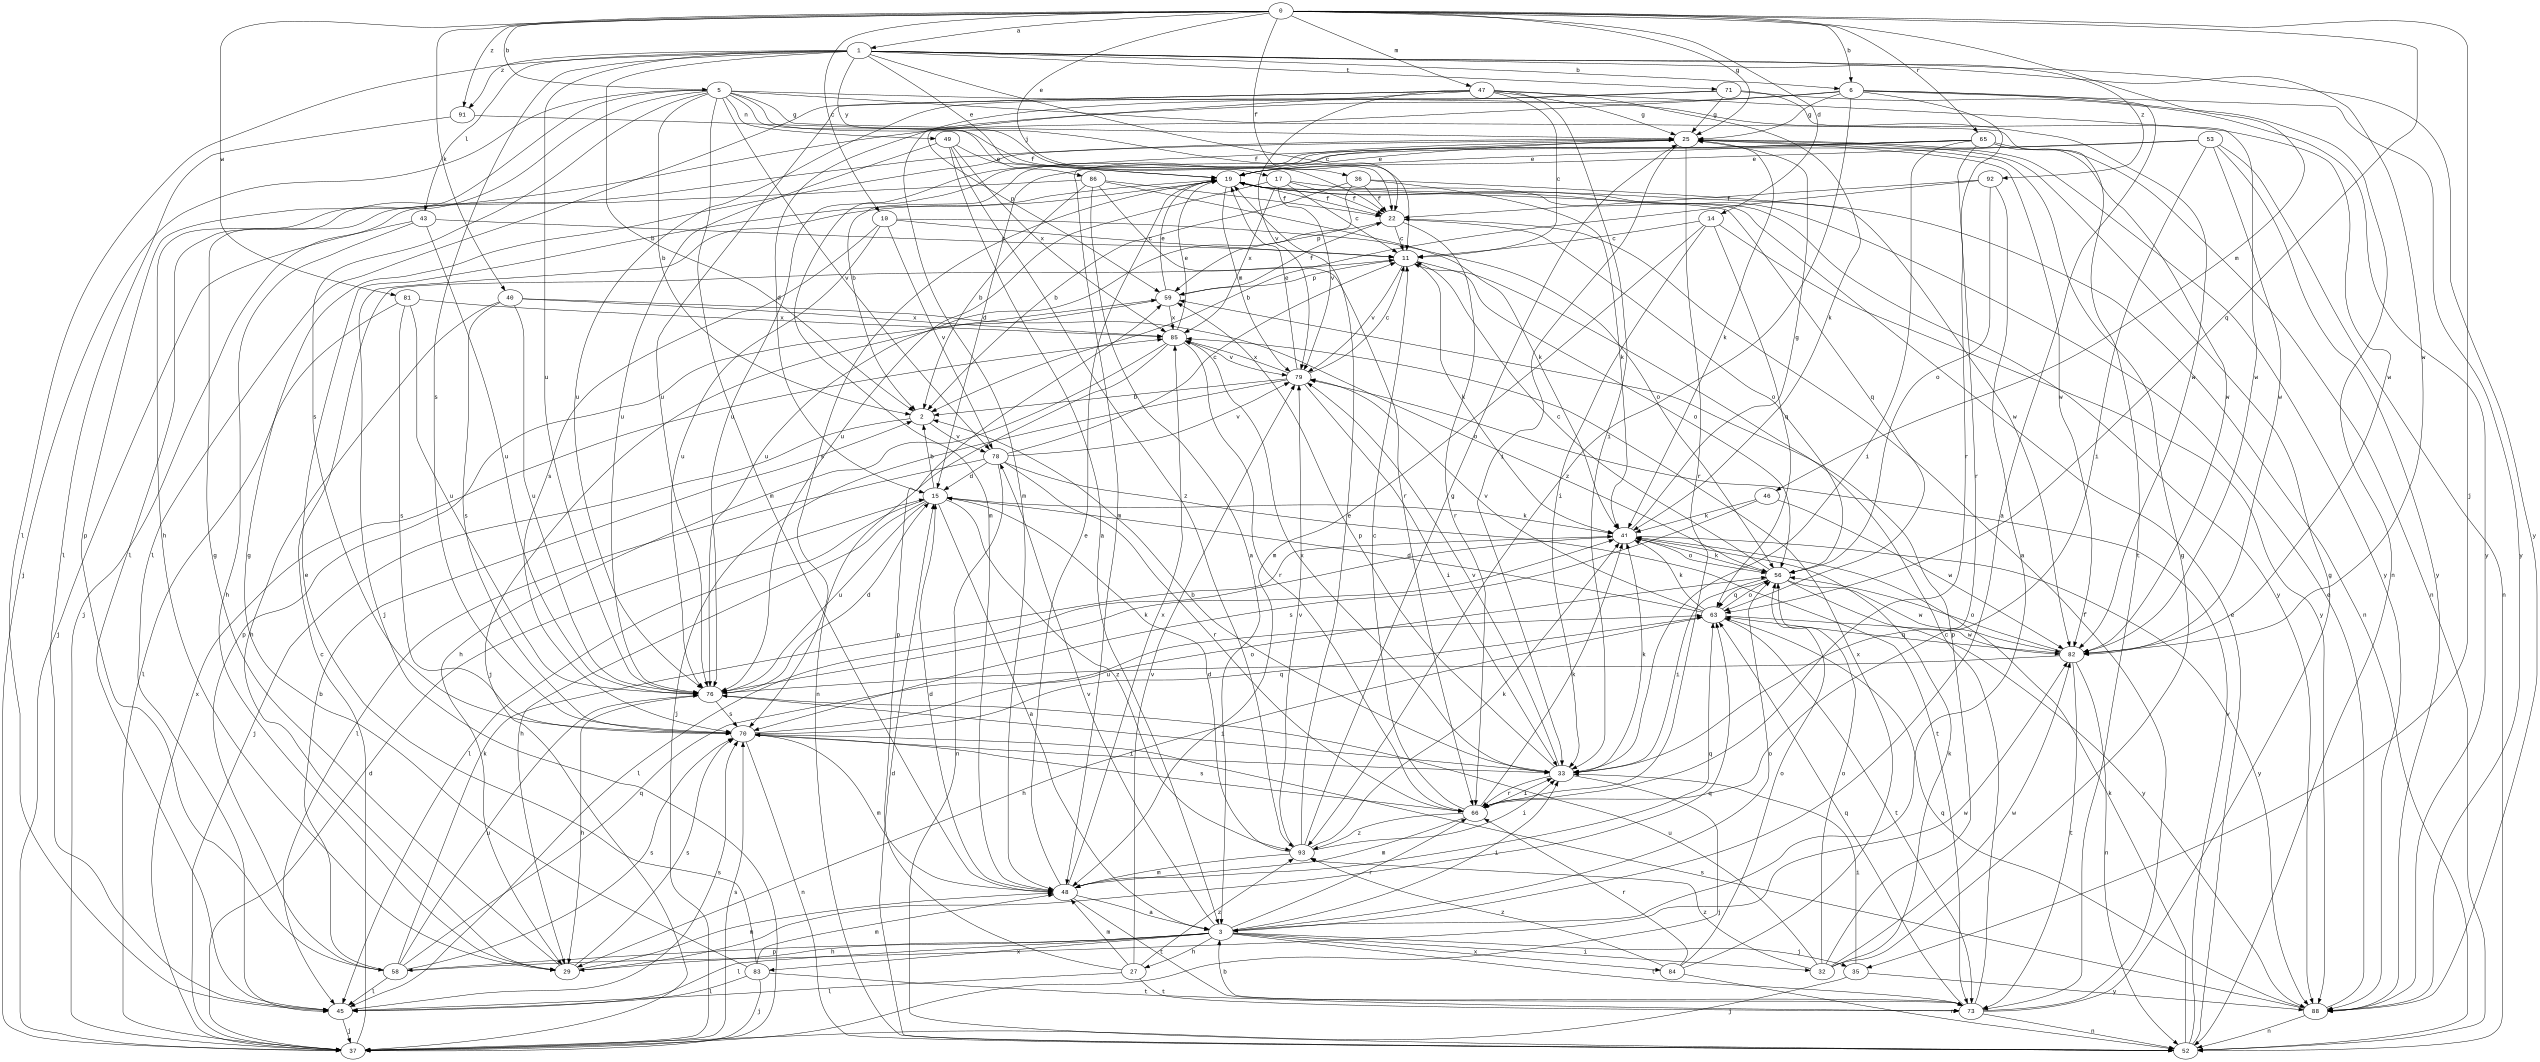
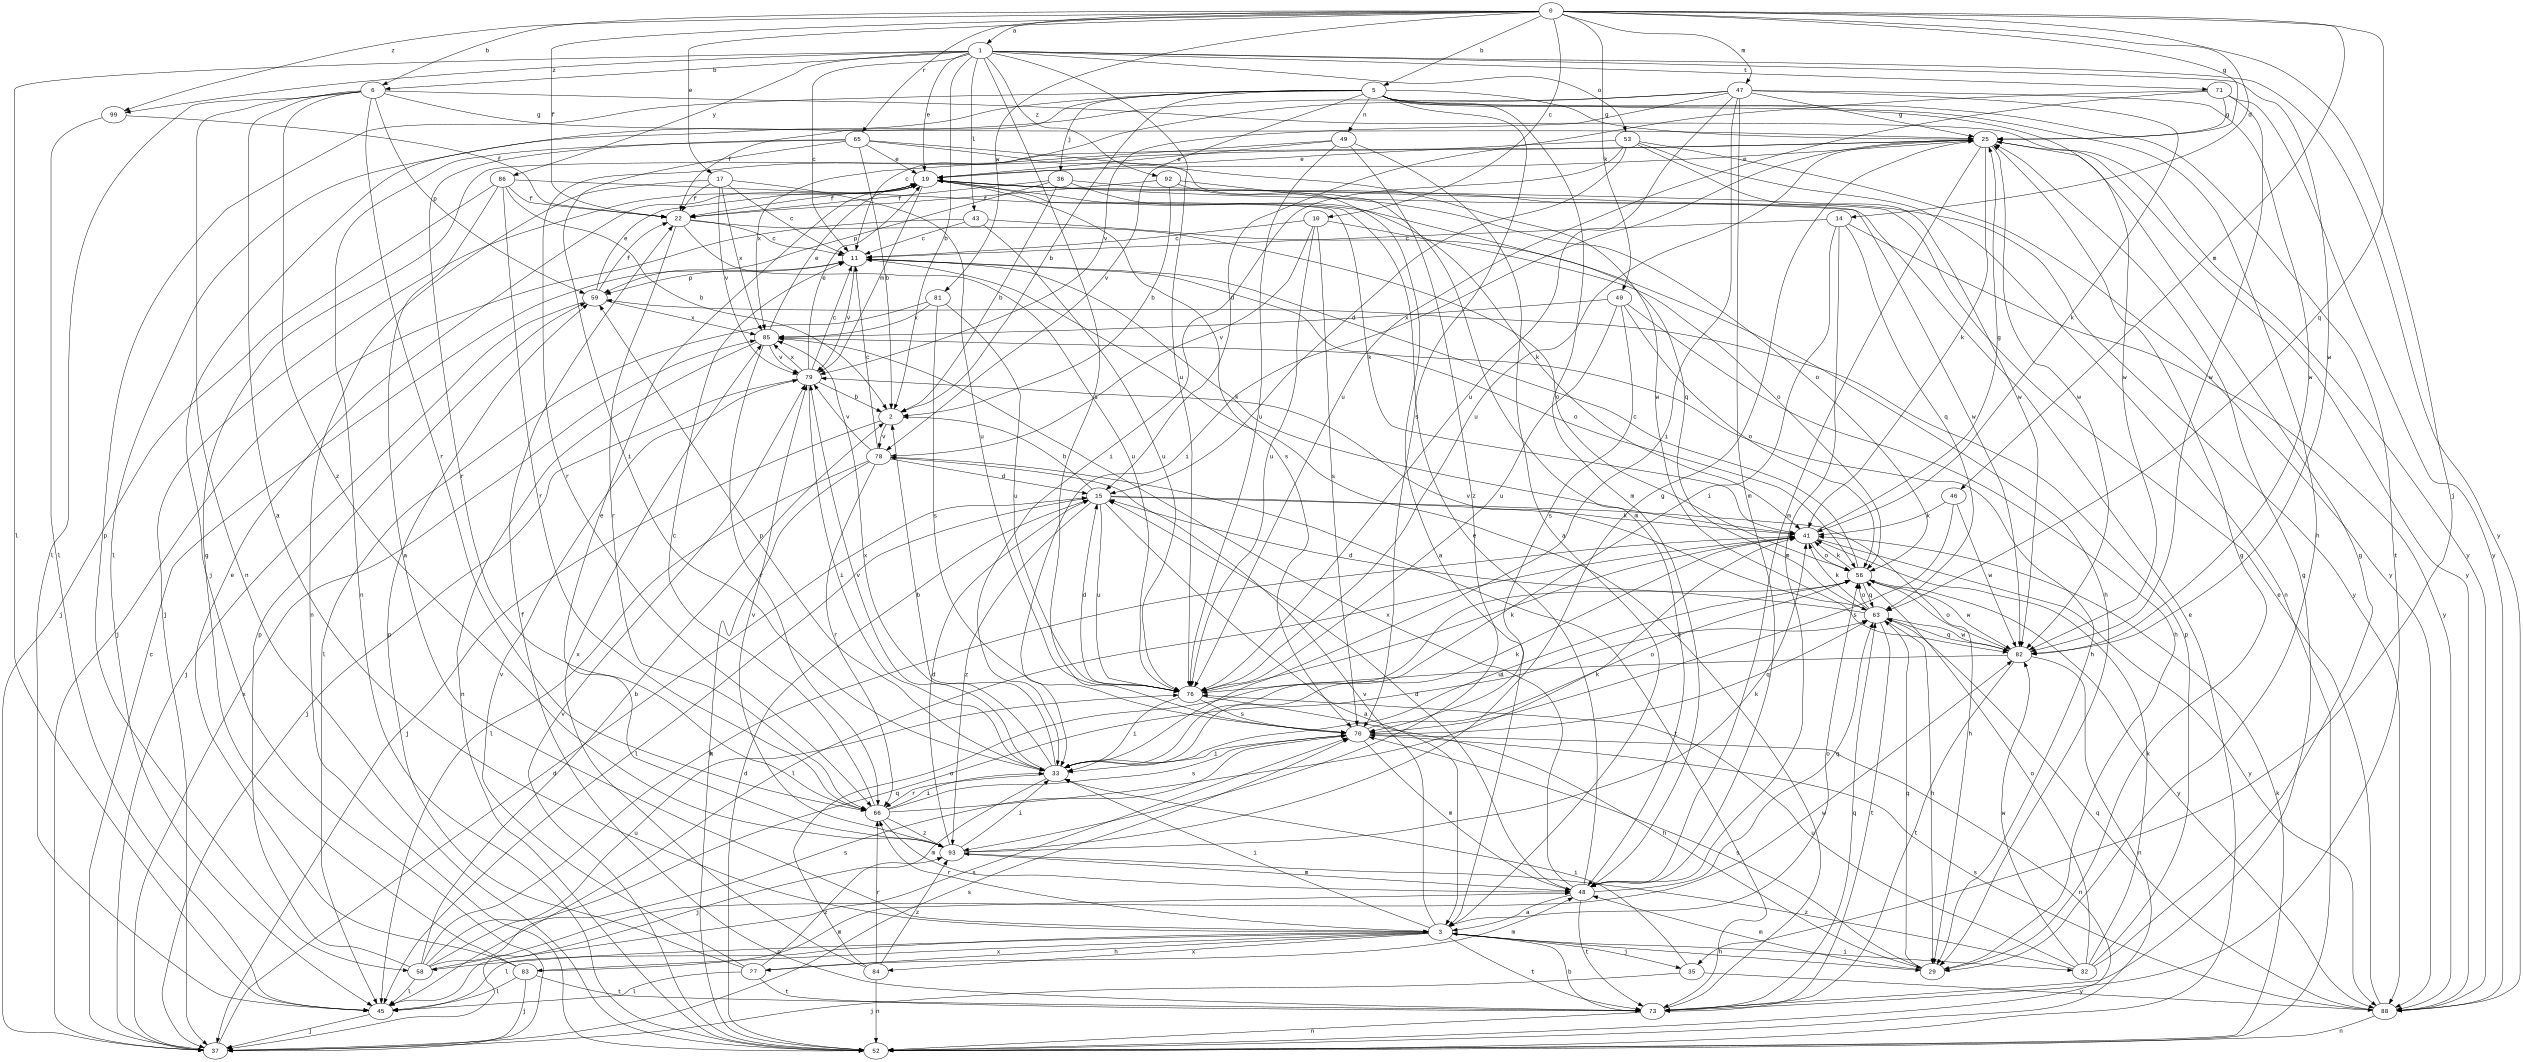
none -> (1317, 76)
(462, 115) -> (114, 115)
(130, 721) -> (426, 496)
